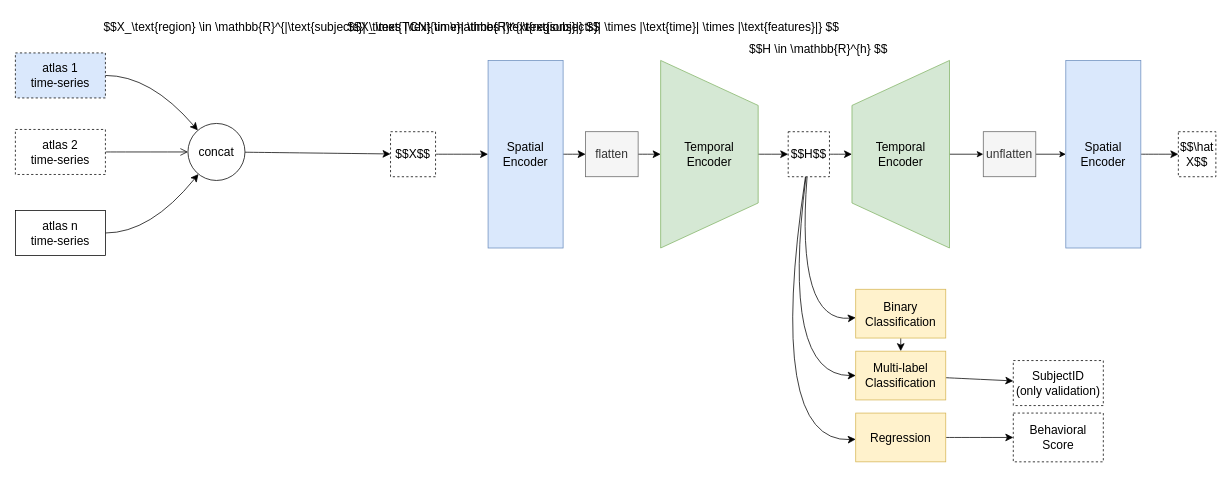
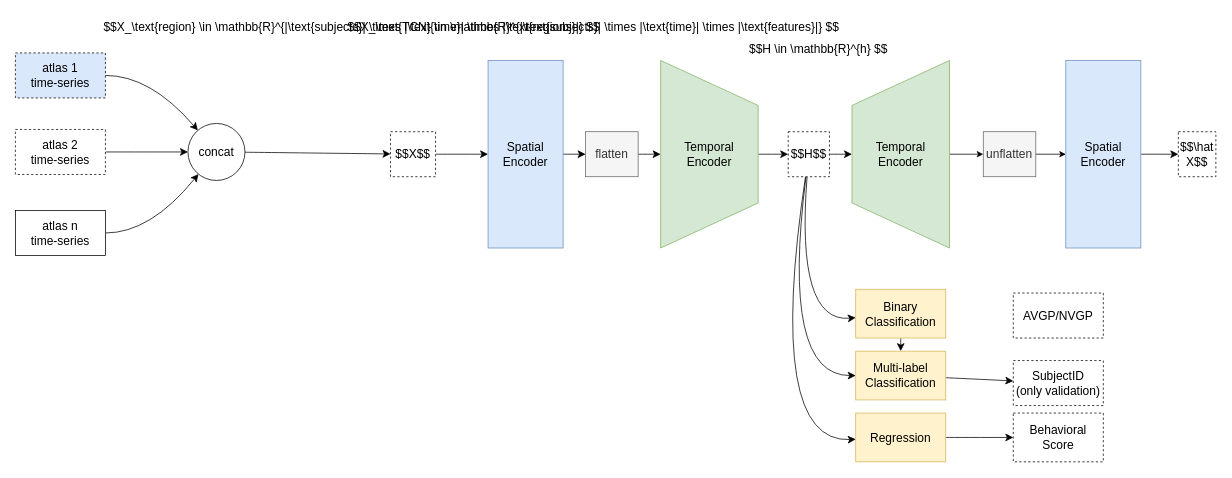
(182, 152) -> (180, 152)
none -> (1058, 315)
